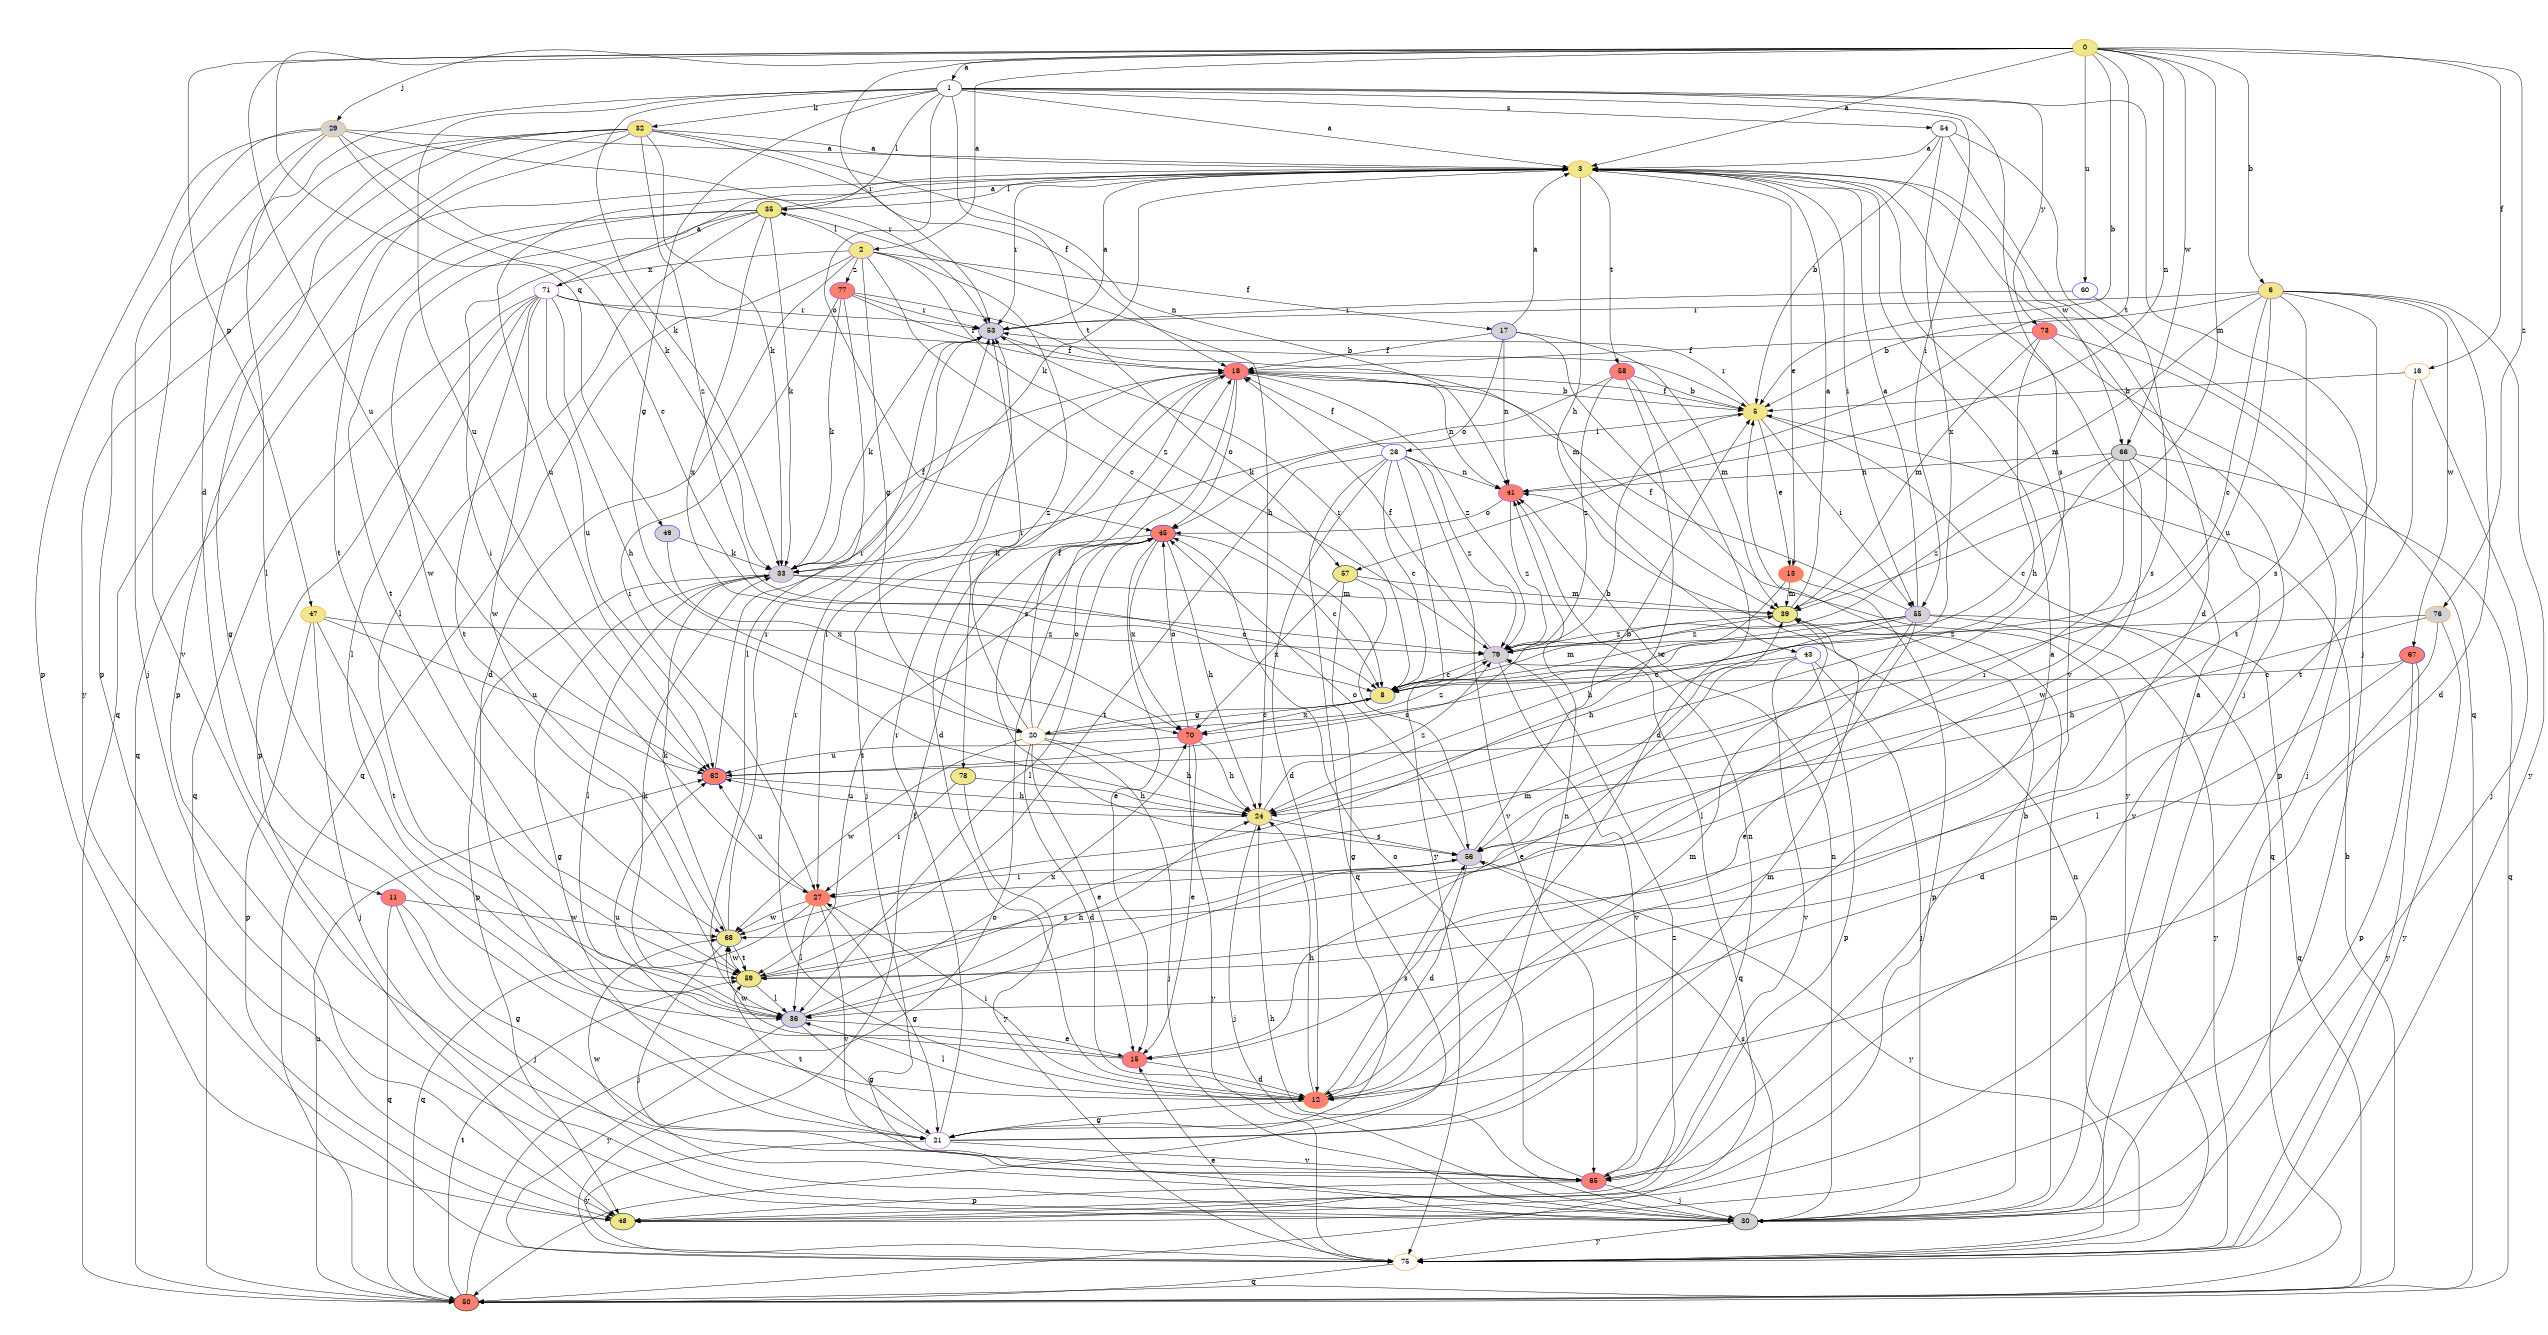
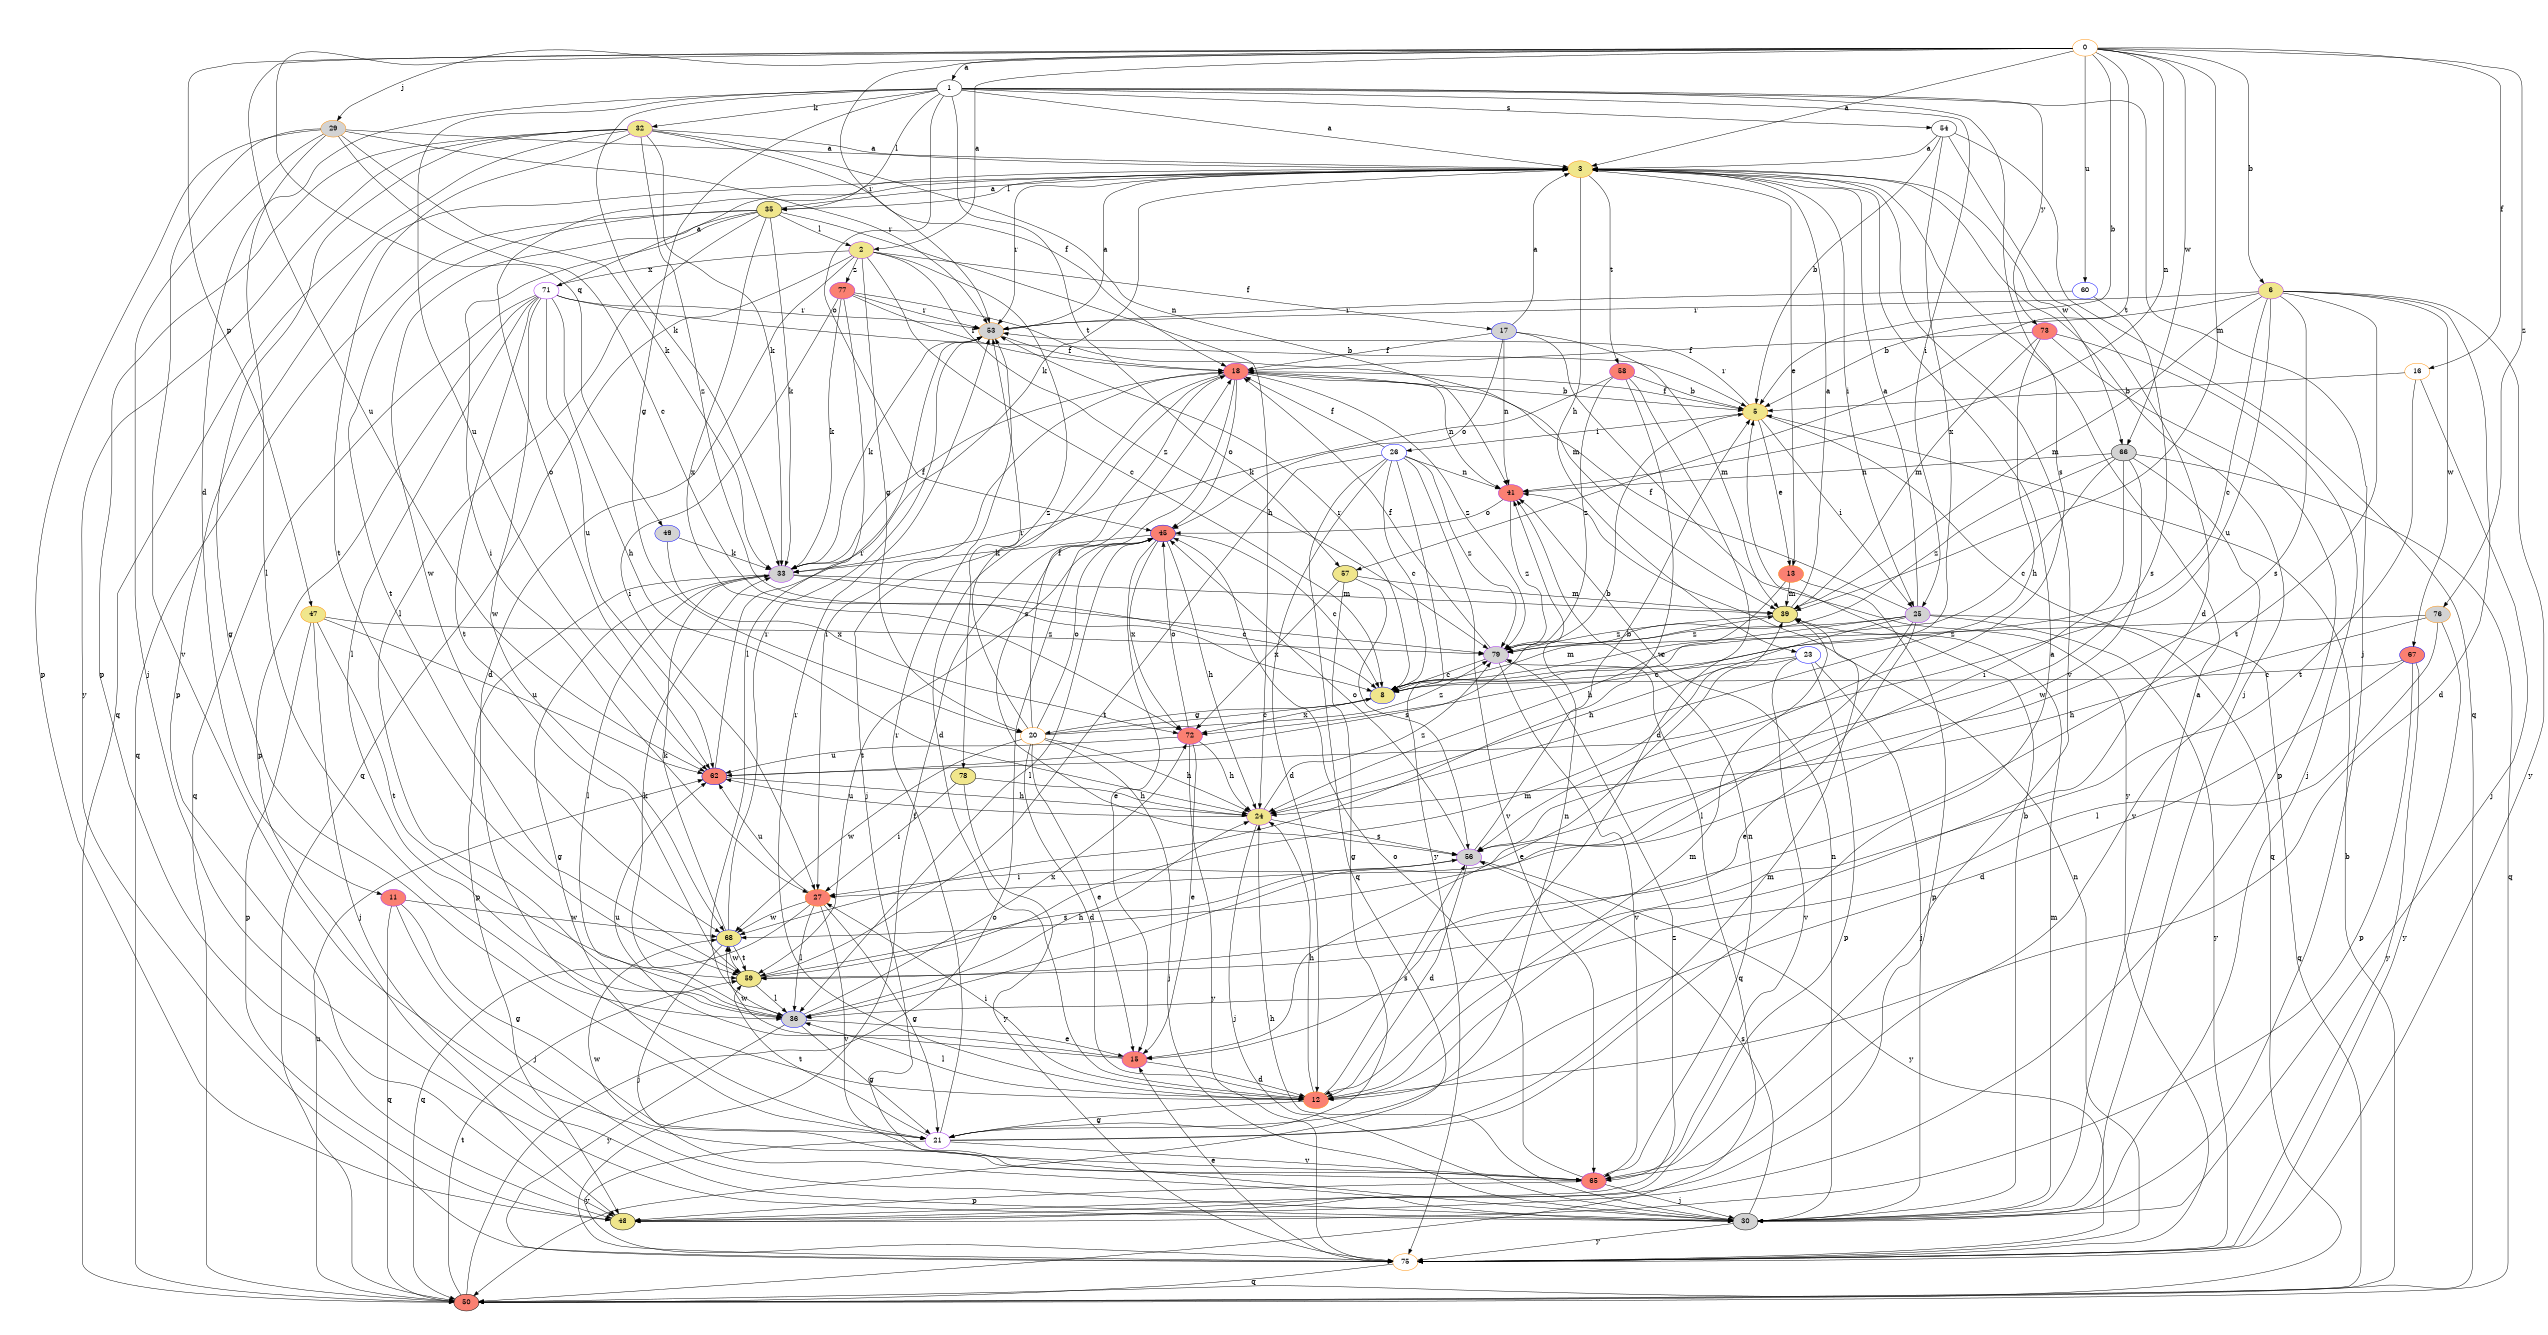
(2085, 48) -> (2085, 48)
(820, 226) -> (812, 231)
(991, 331) -> (991, 331)
(551, 473) -> (551, 473)
(1918, 614) -> (1918, 614)
(1808, 655) -> (1808, 655)
(1190, 736) -> (1190, 736)
